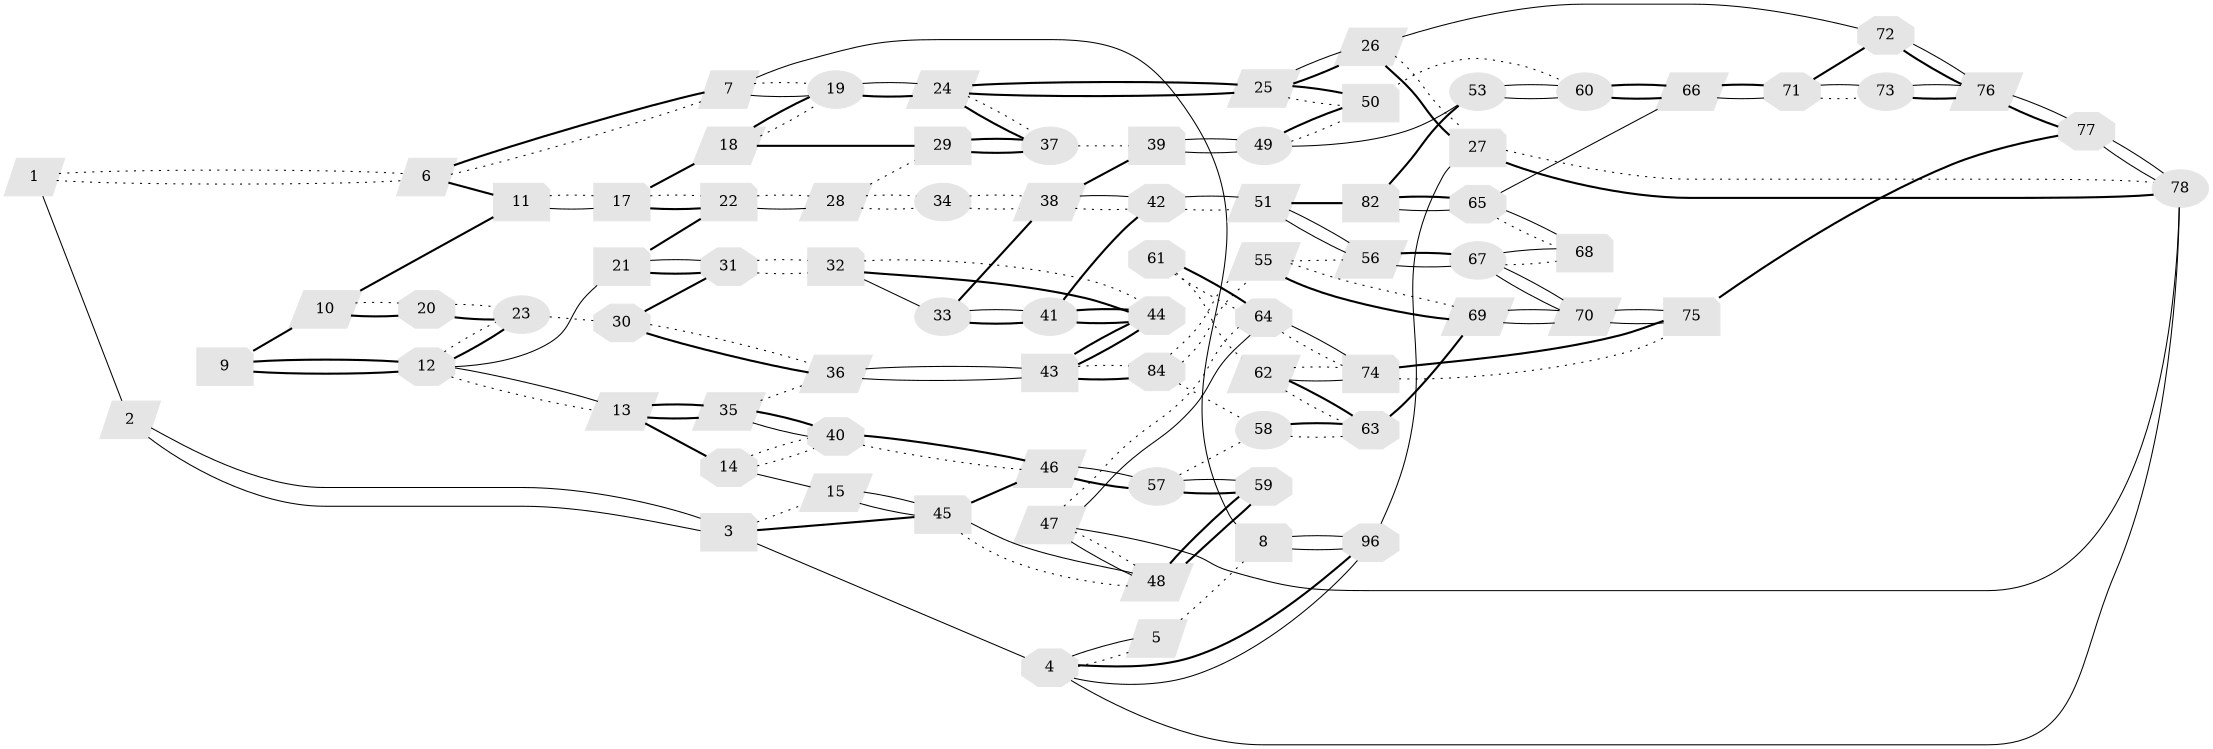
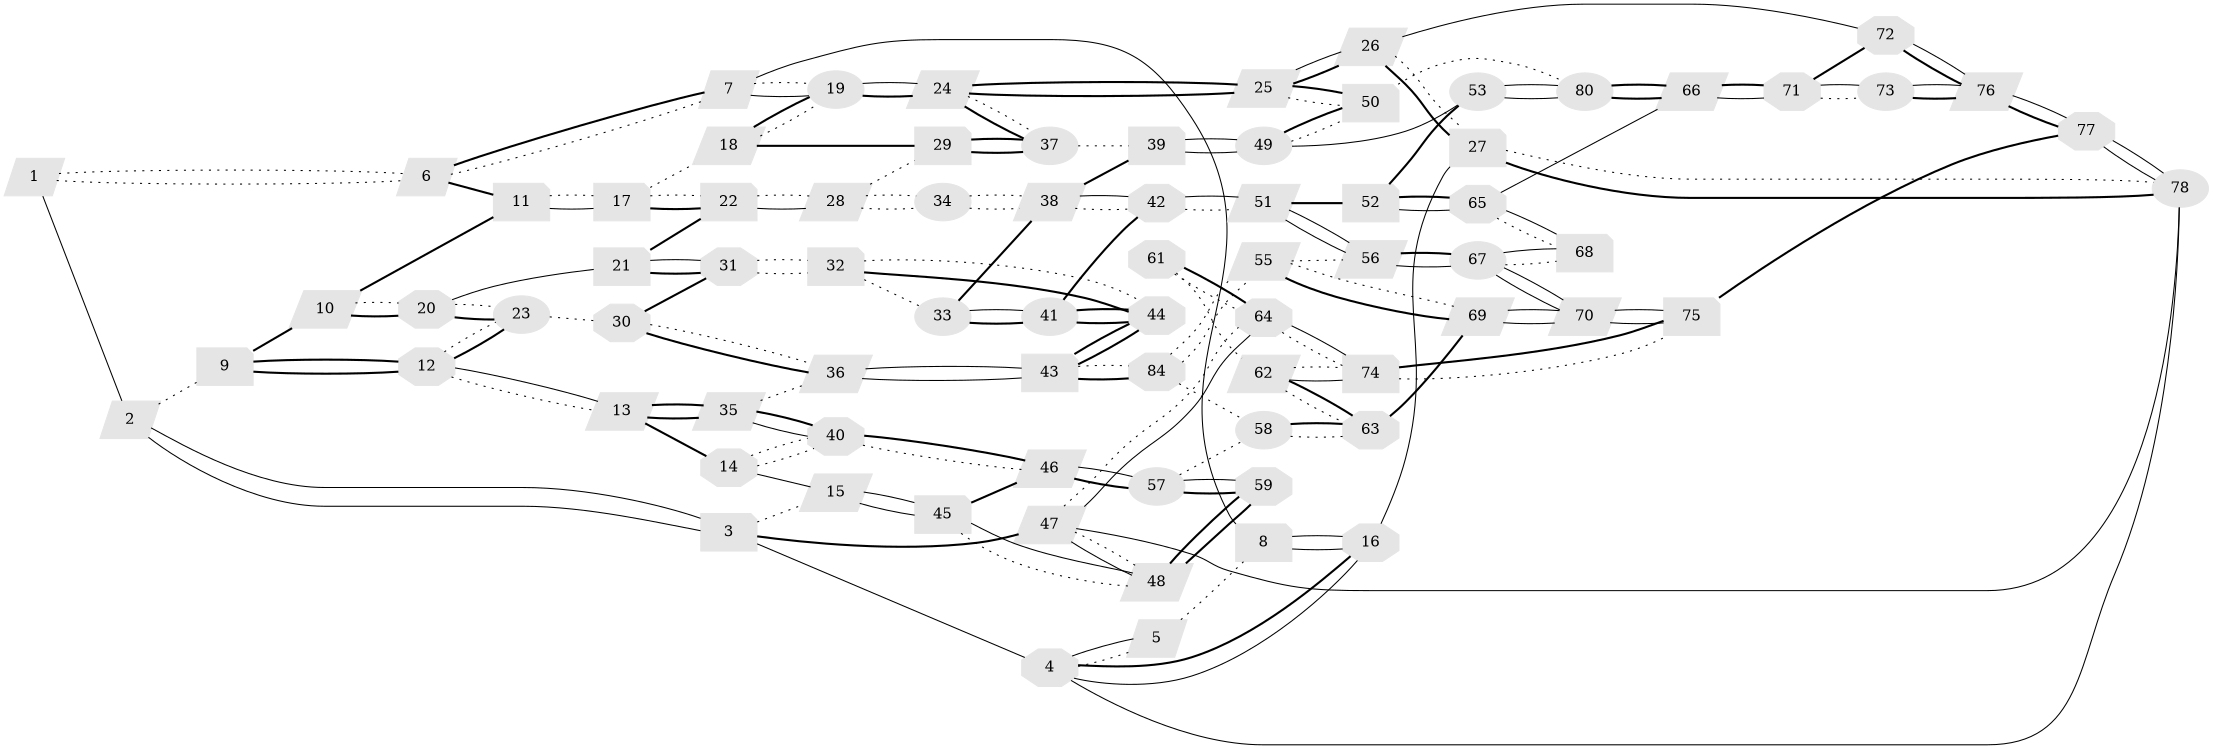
(1585, 92) -> (1585, 92)
(672, 176) -> (672, 176)
(1371, 203) -> (1371, 203)
(892, 293) -> (892, 293)
(539, 348) -> (522, 280)
none -> (178, 393)
(836, 524) -> (888, 547)
(1371, 543) -> (1371, 543)
